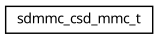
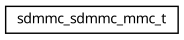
(79, 20) -> (92, 20)
